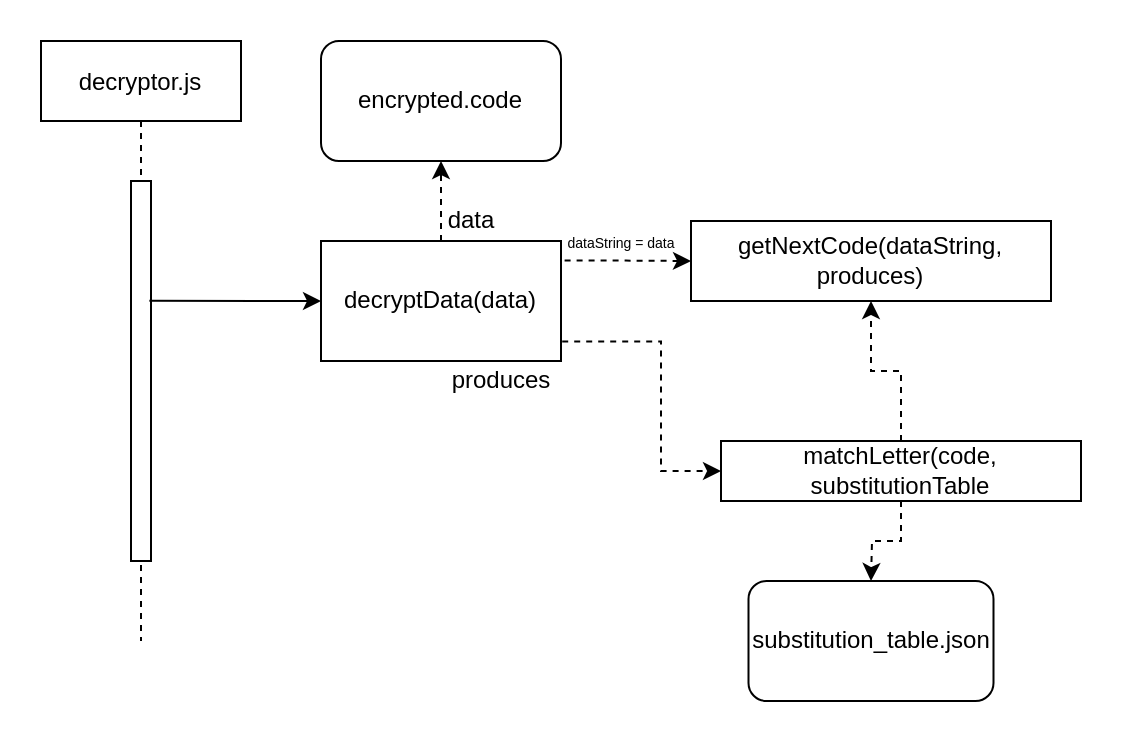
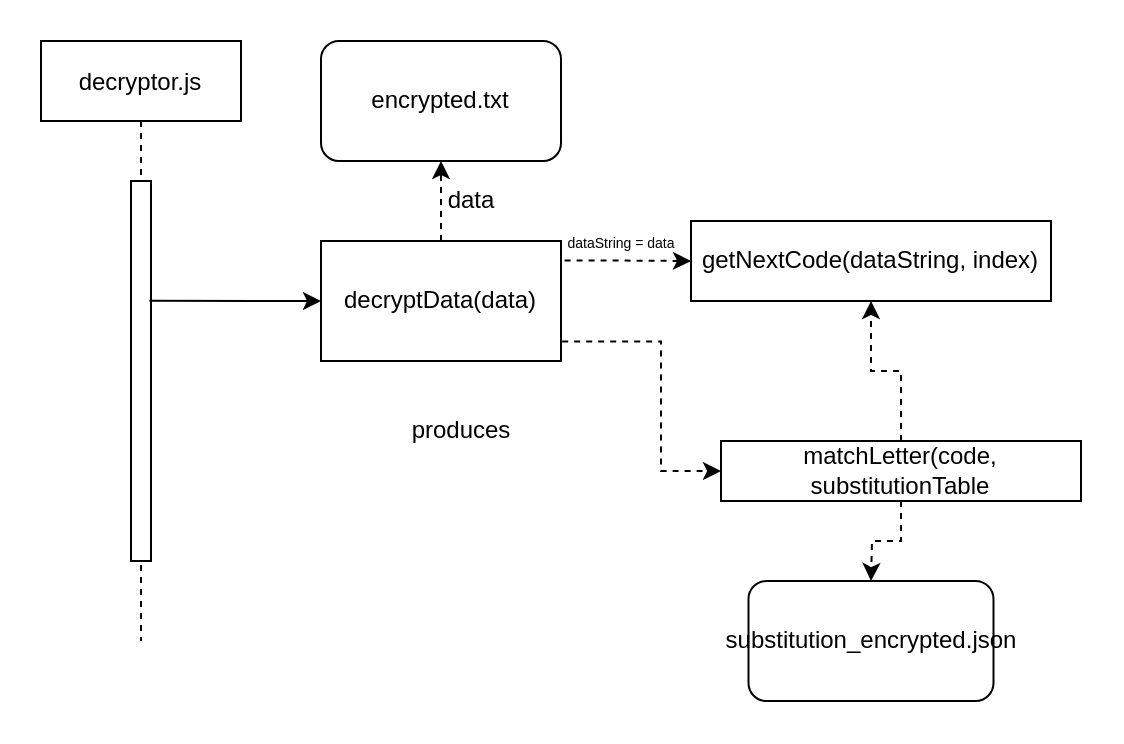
(441, 101) -> (441, 101)
(471, 221) -> (471, 201)
(871, 261) -> (871, 261)
(501, 381) -> (461, 431)
(872, 641) -> (872, 641)
